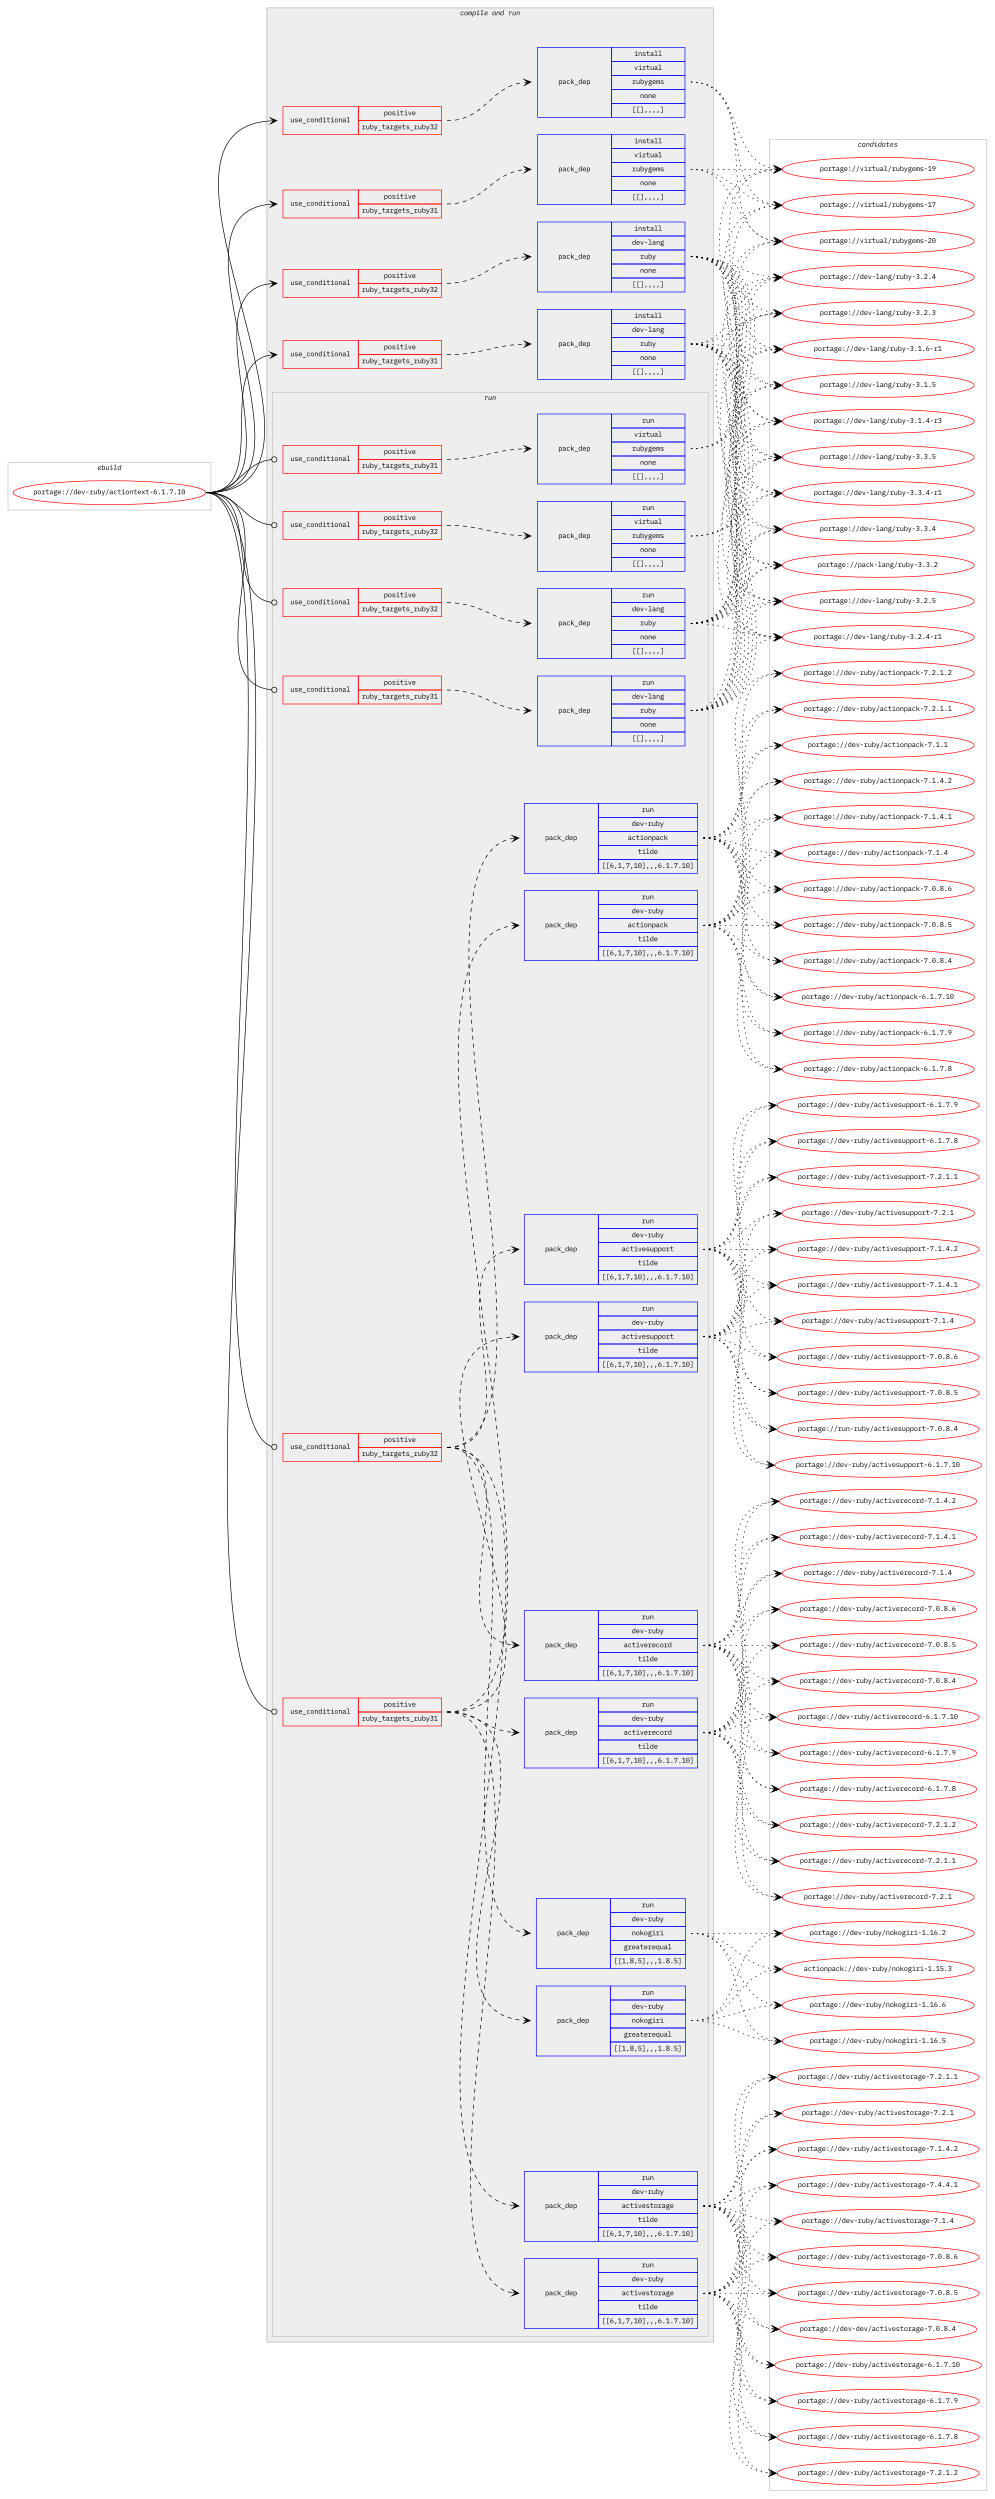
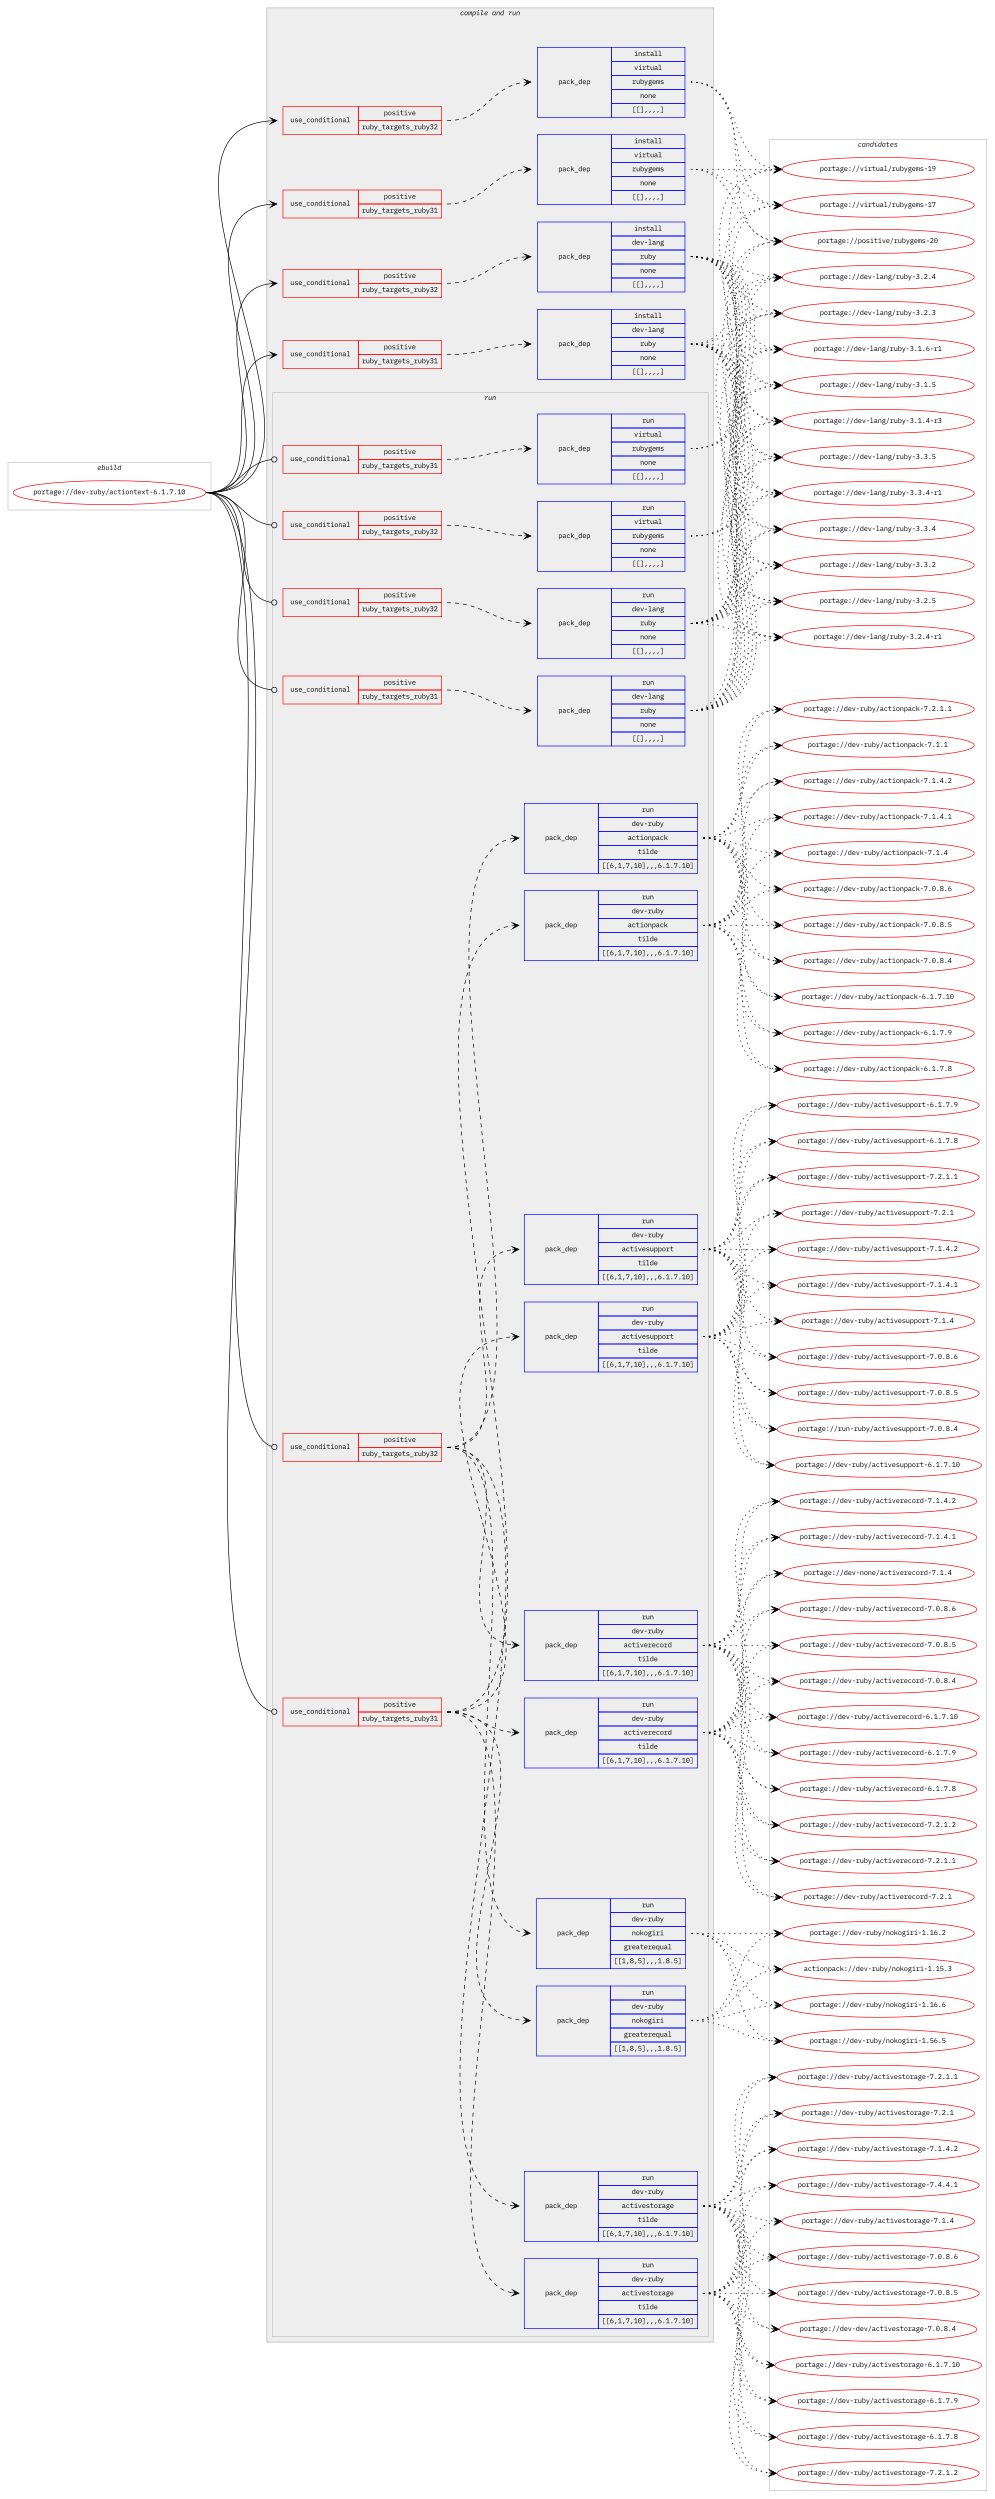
(878, 241) -> (878, 241)
(878, 565) -> (878, 565)
(878, 673) -> none
(878, 1573) -> (878, 1573)
(878, 2041) -> (878, 2041)
